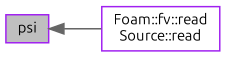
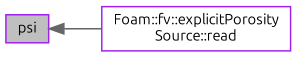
(161, 29) -> (196, 29)
